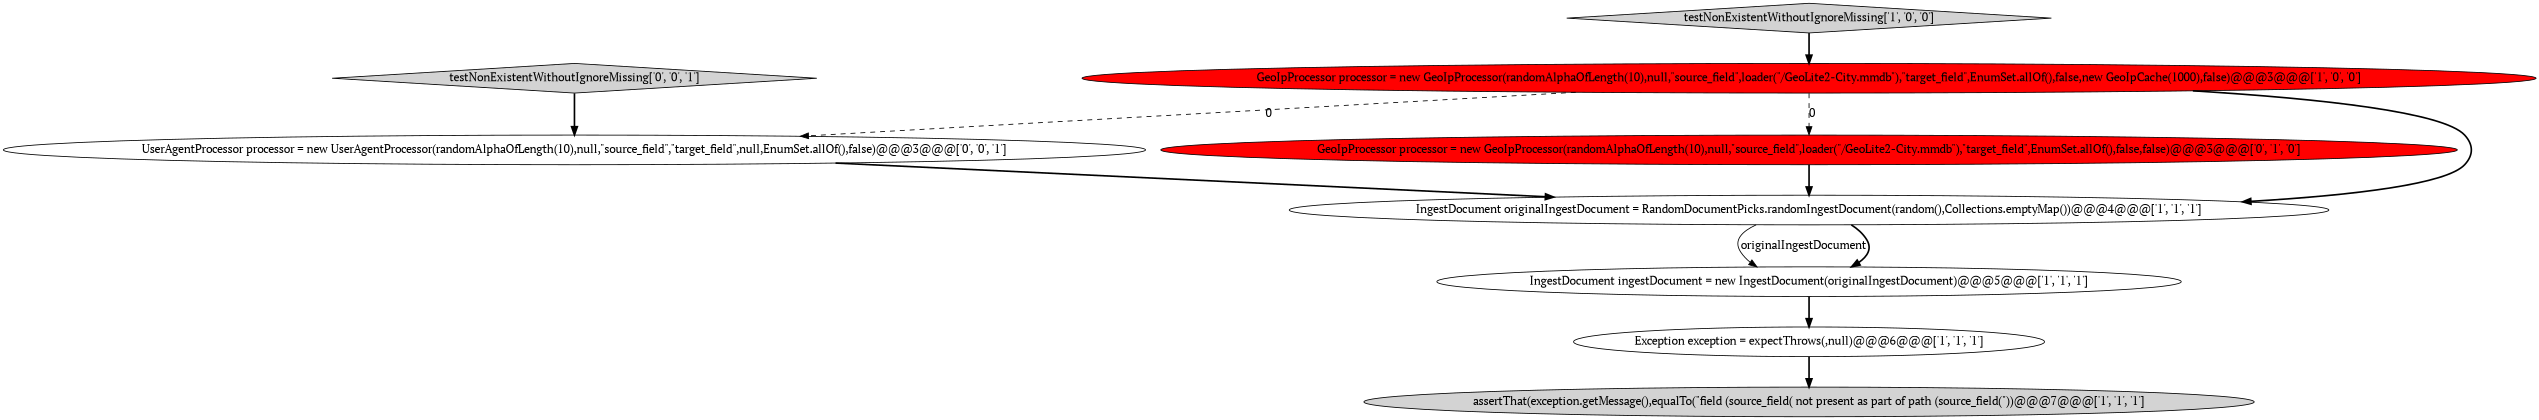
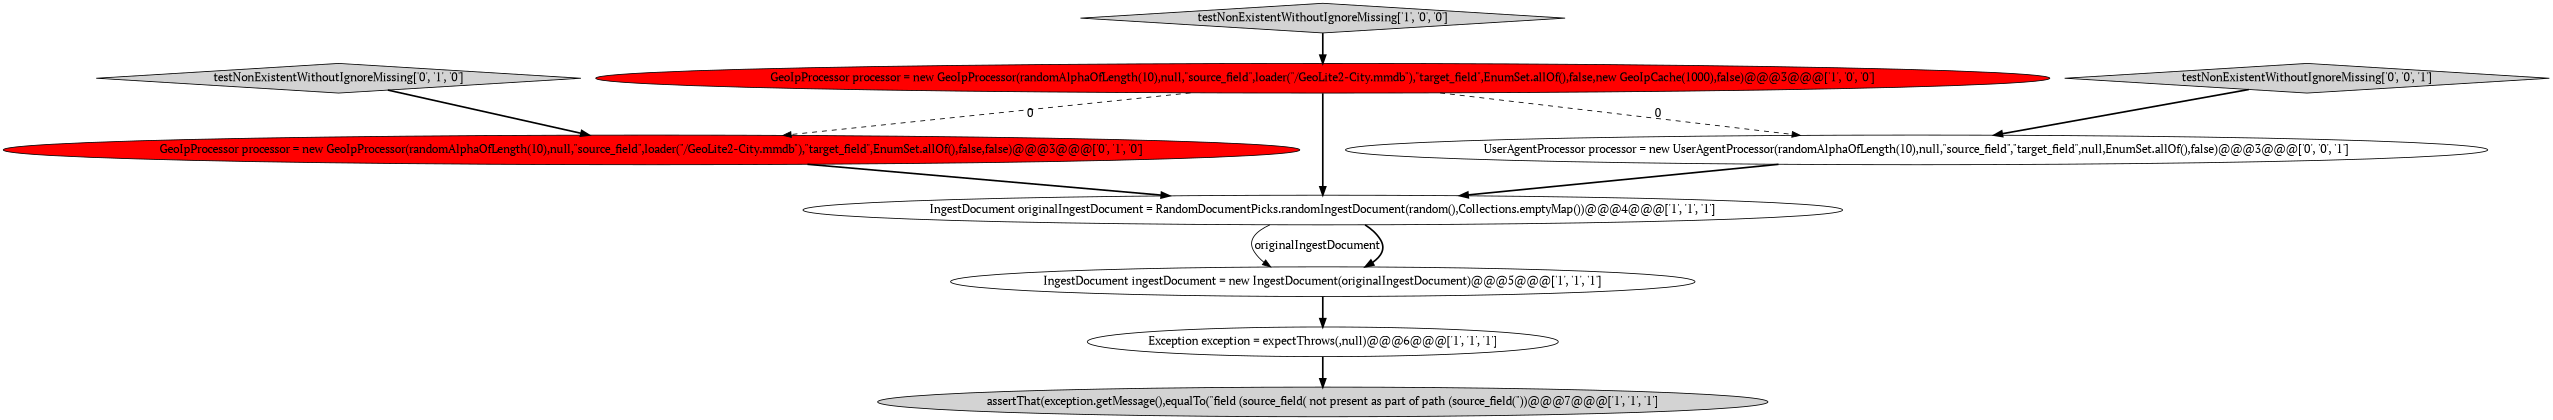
none -> (339, 78)
